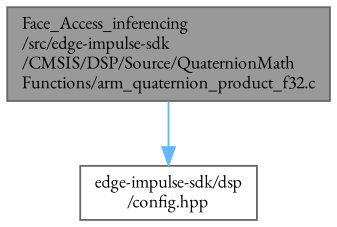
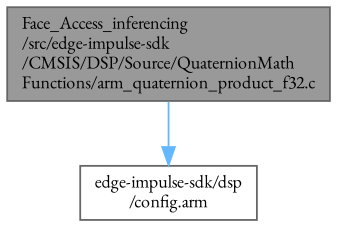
(169, 193) -> (169, 193)
